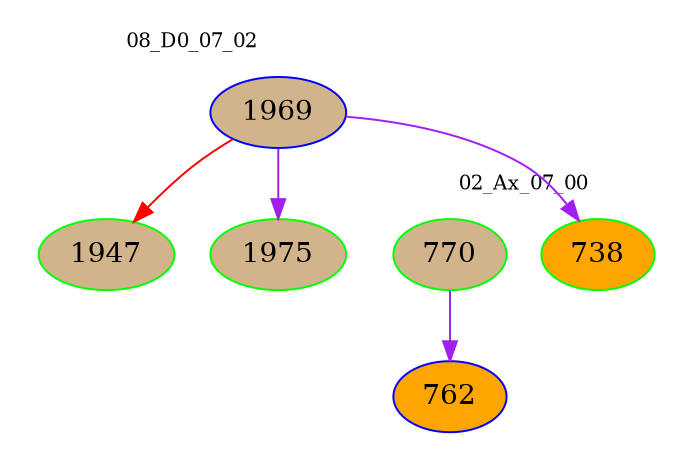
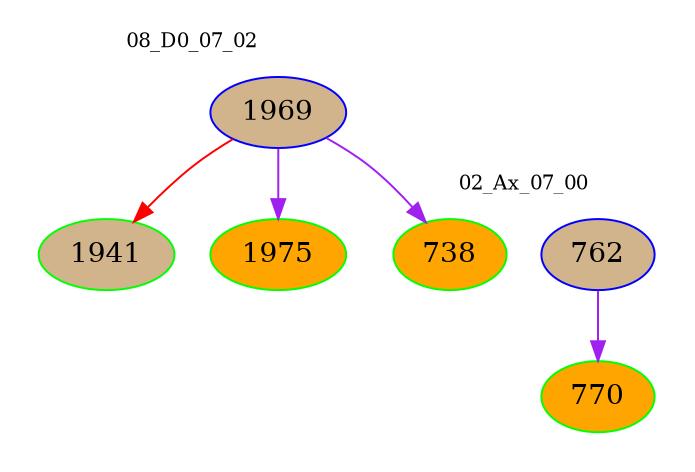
(107, 255) -> (107, 255)
(278, 255) -> (278, 255)
(450, 255) -> (598, 397)
(450, 316) -> (598, 316)
(450, 397) -> (598, 255)
